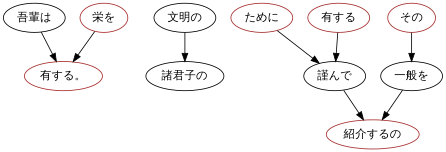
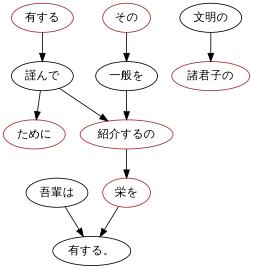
(295, 44) -> (39, 101)
(63, 76) -> (92, 251)
(185, 76) -> (211, 76)
none -> (127, 160)
